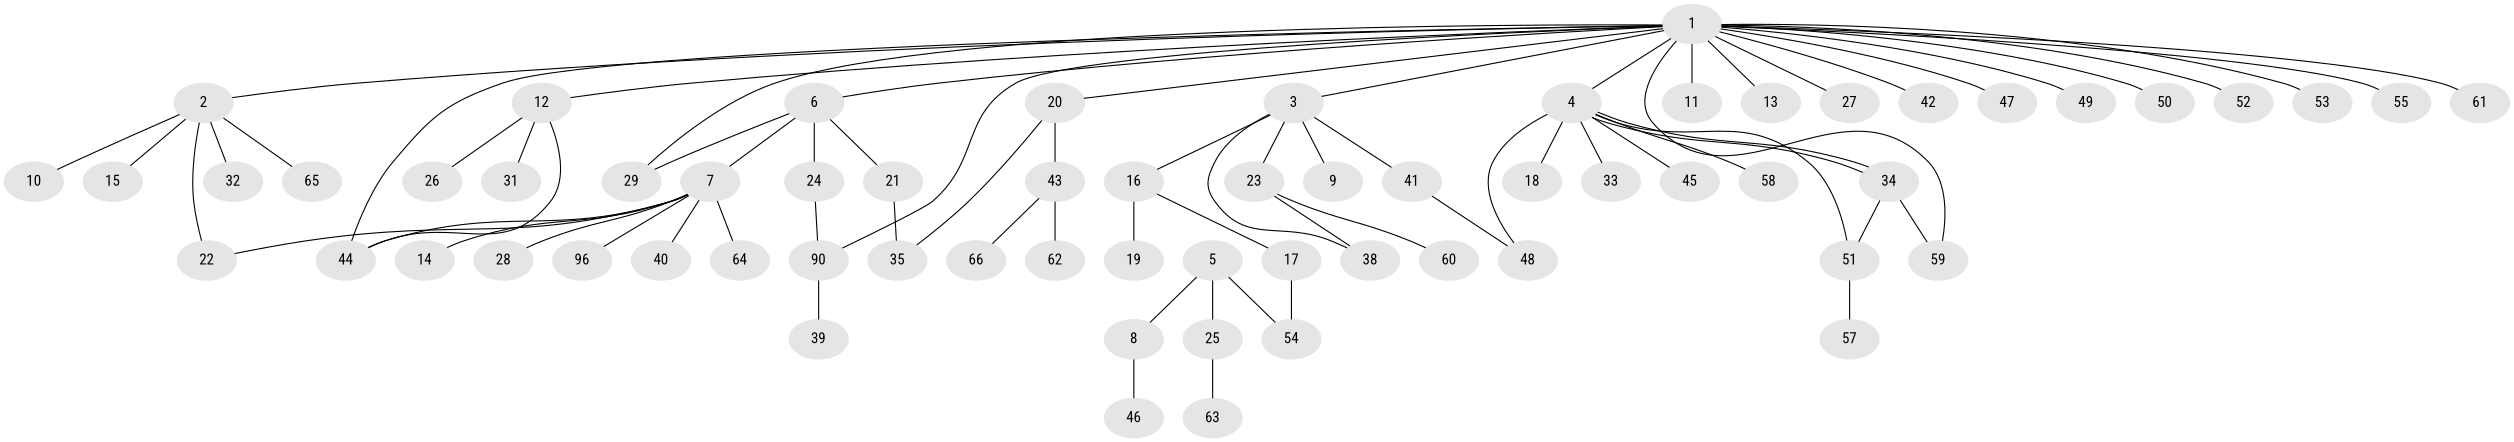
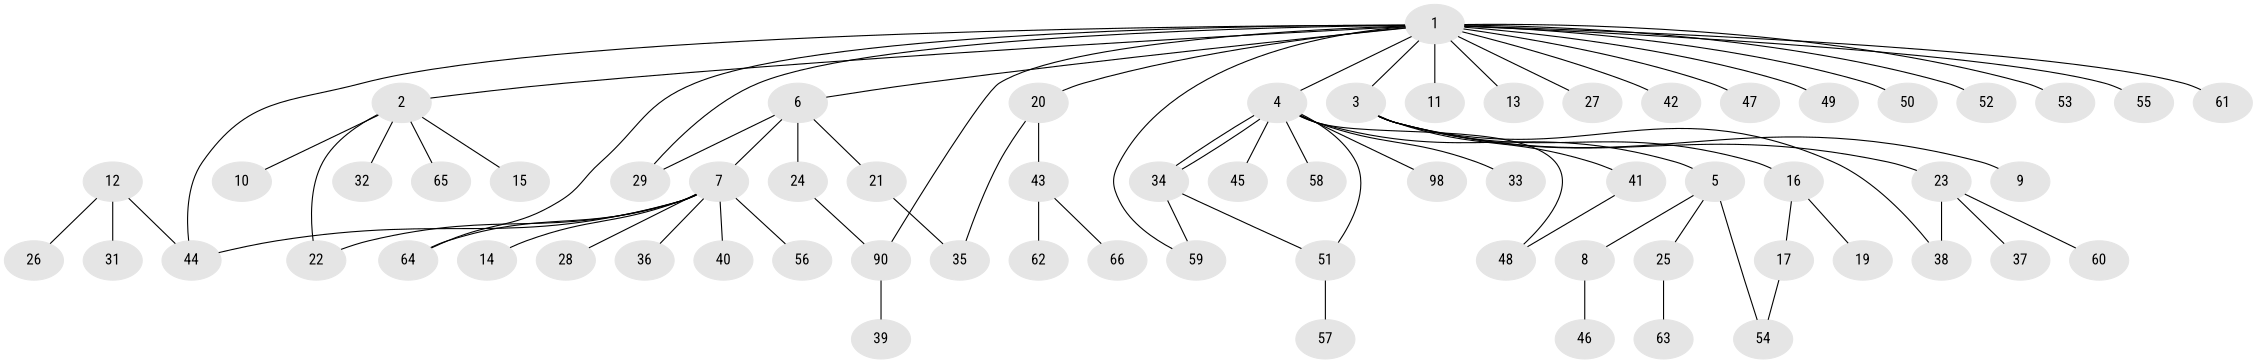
(1116, 52) -> (889, 47)
none -> (1436, 142)
(1532, 182) -> (1437, 182)
(582, 260) -> (645, 260)
none -> (802, 260)
none -> (2020, 260)
